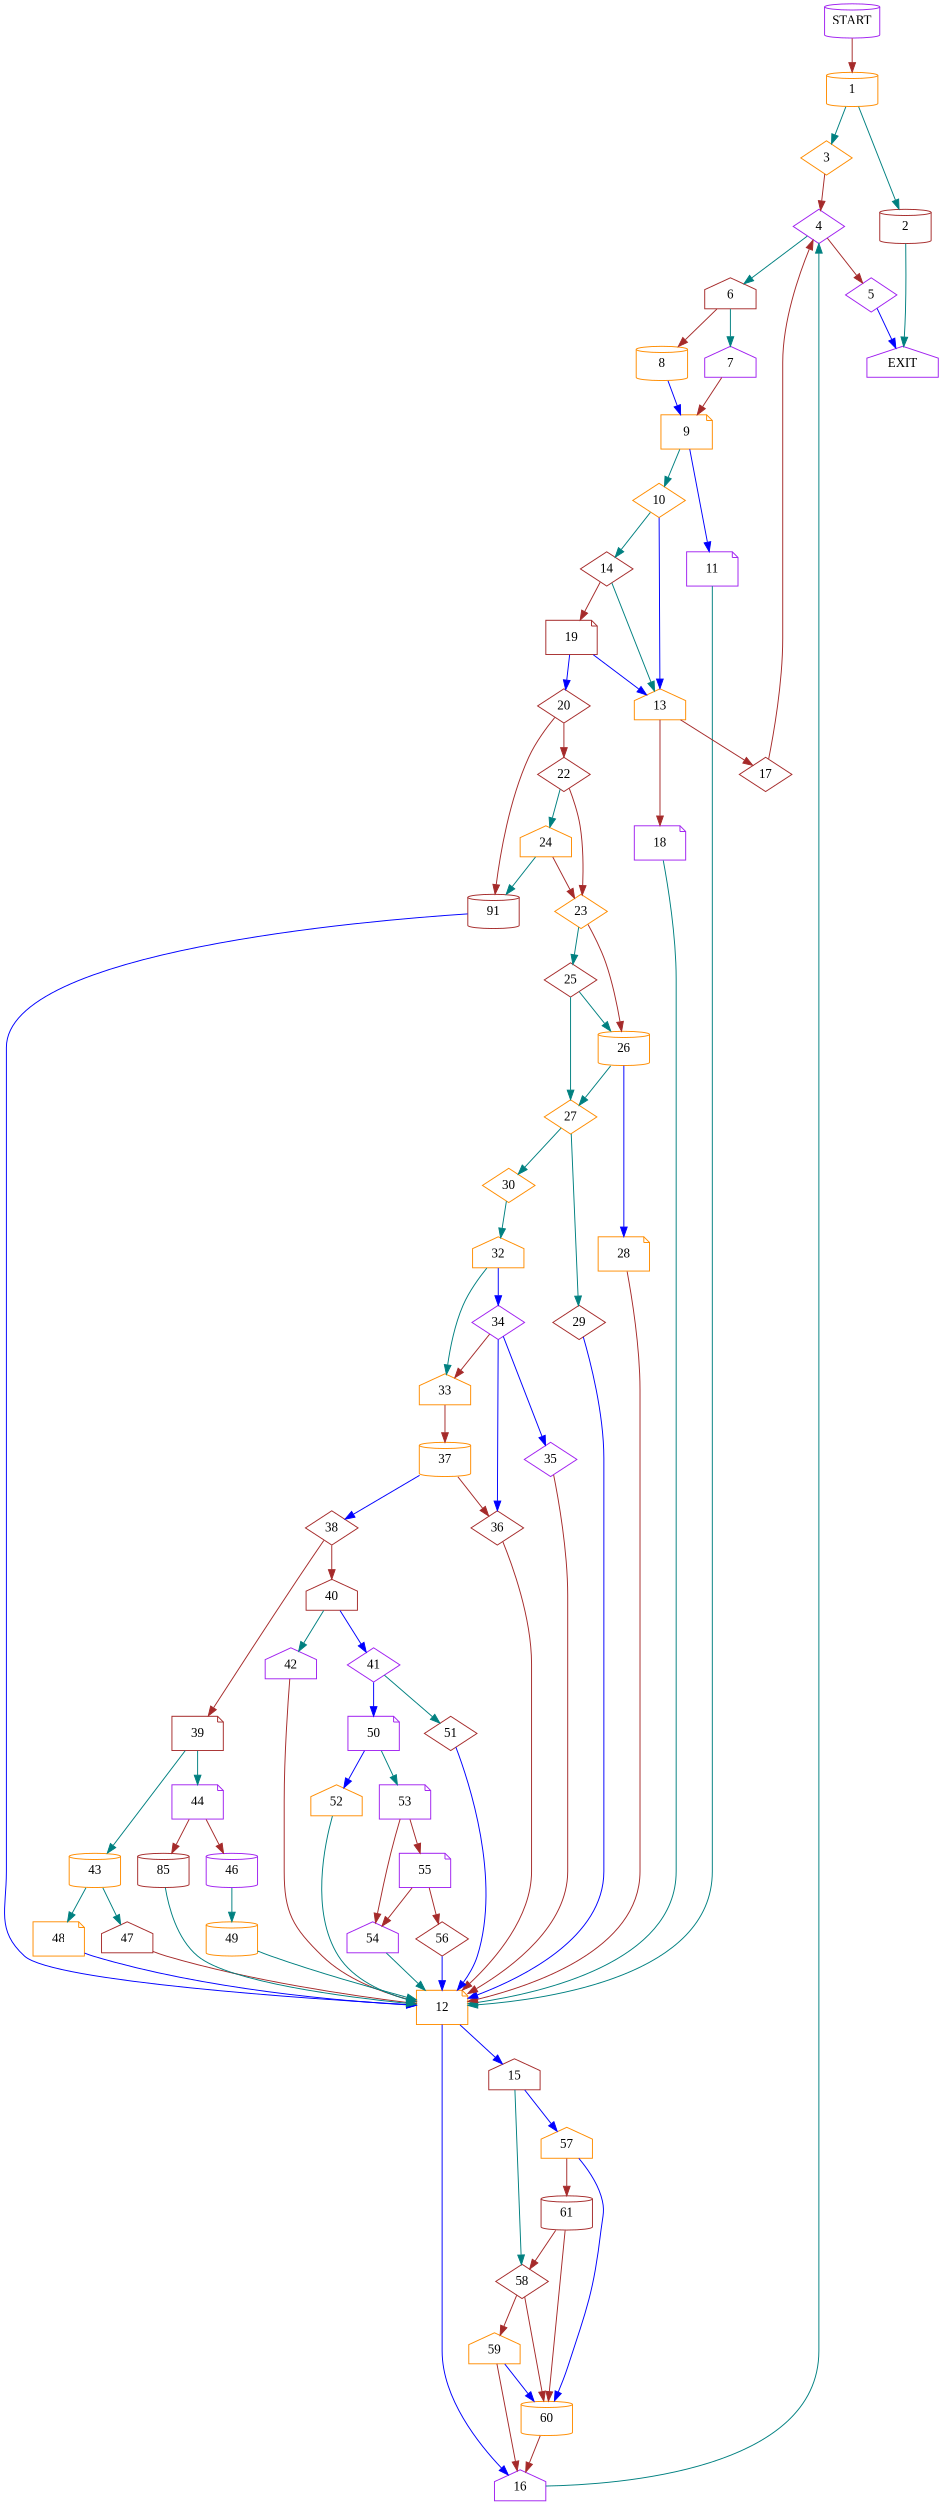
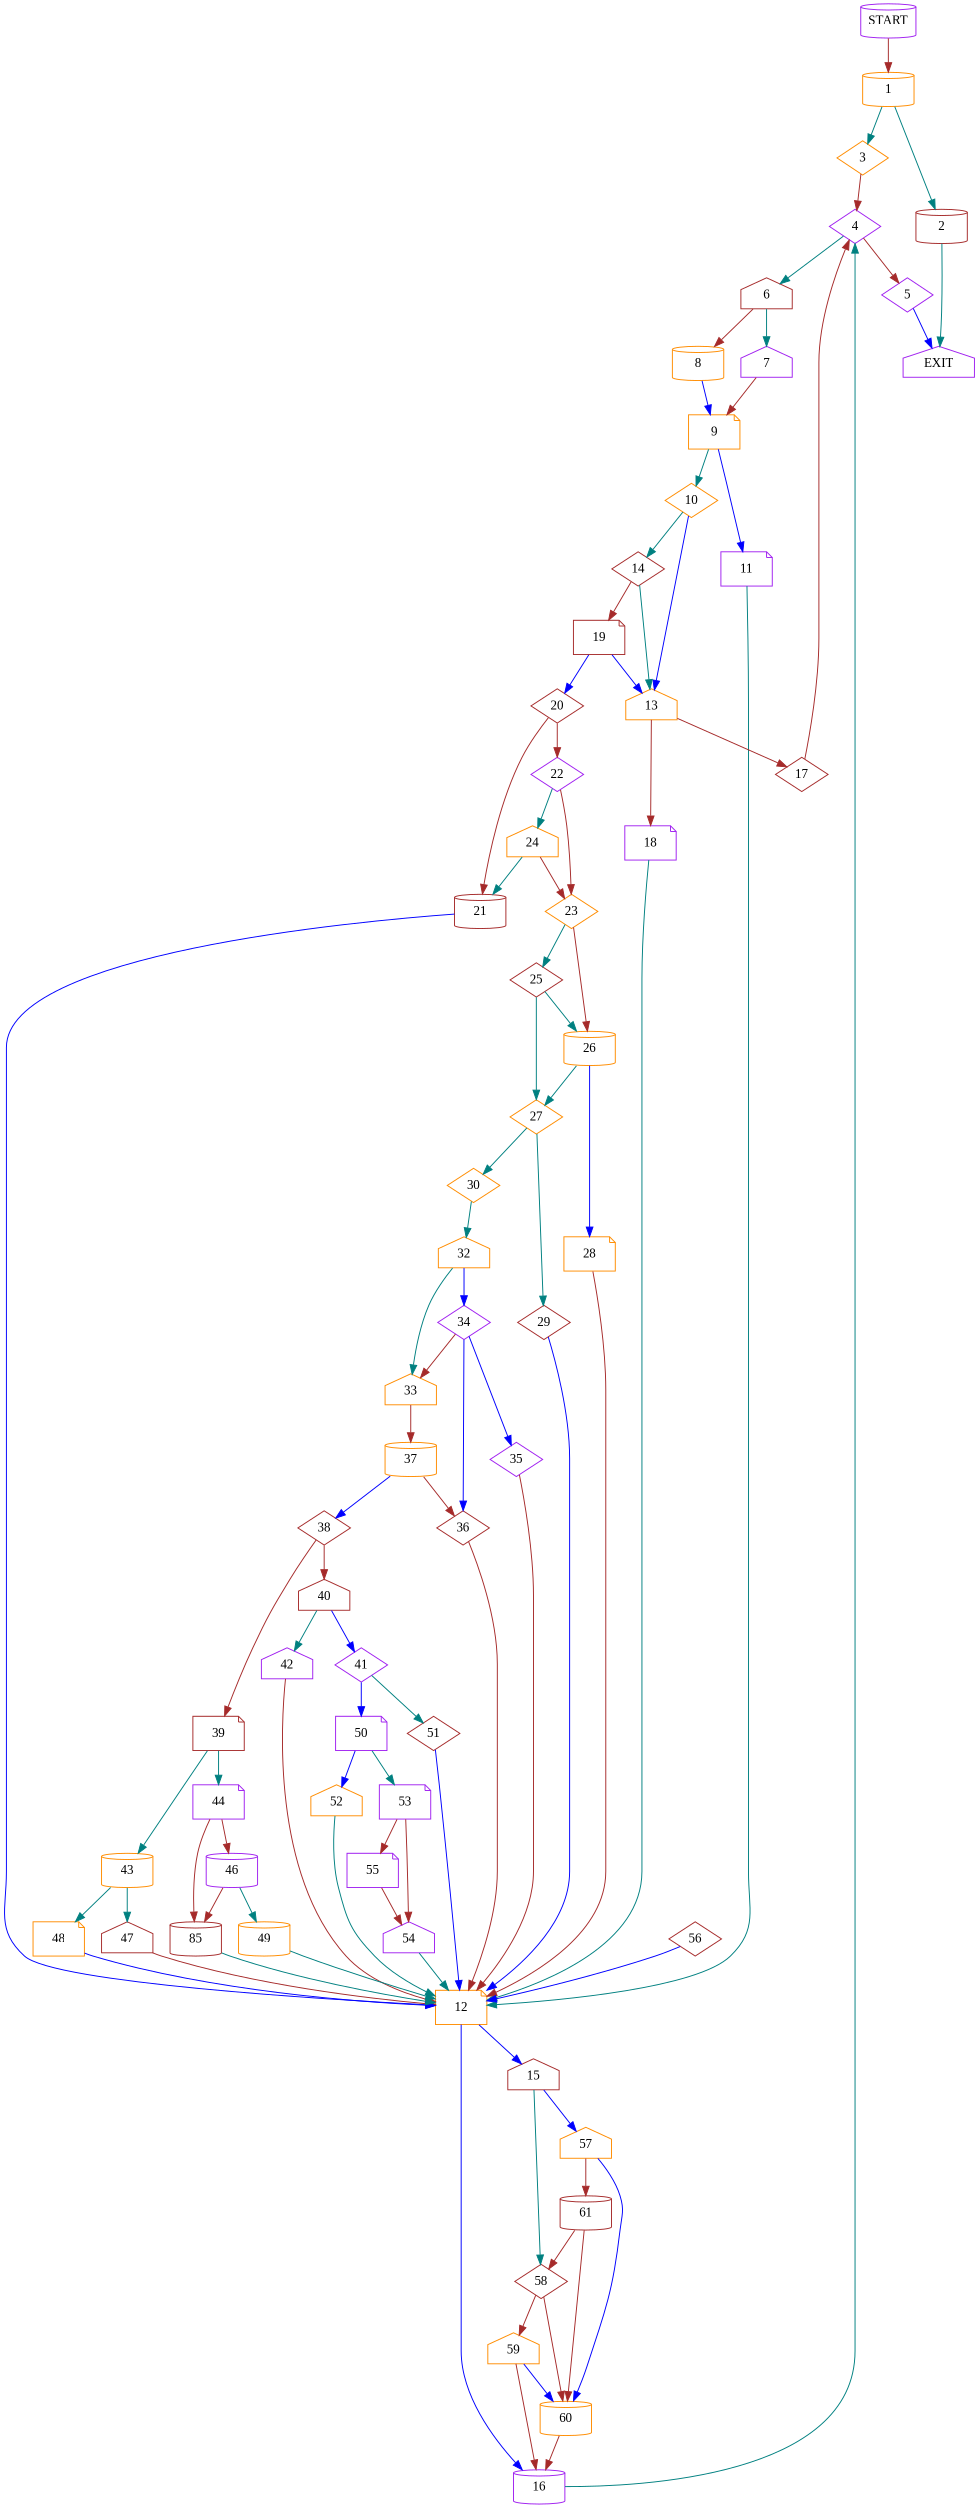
(564, 774) -> (557, 774)
(494, 911) -> (480, 911)
none -> (216, 1901)
(433, 1901) -> none
(520, 2487) -> (539, 2487)
